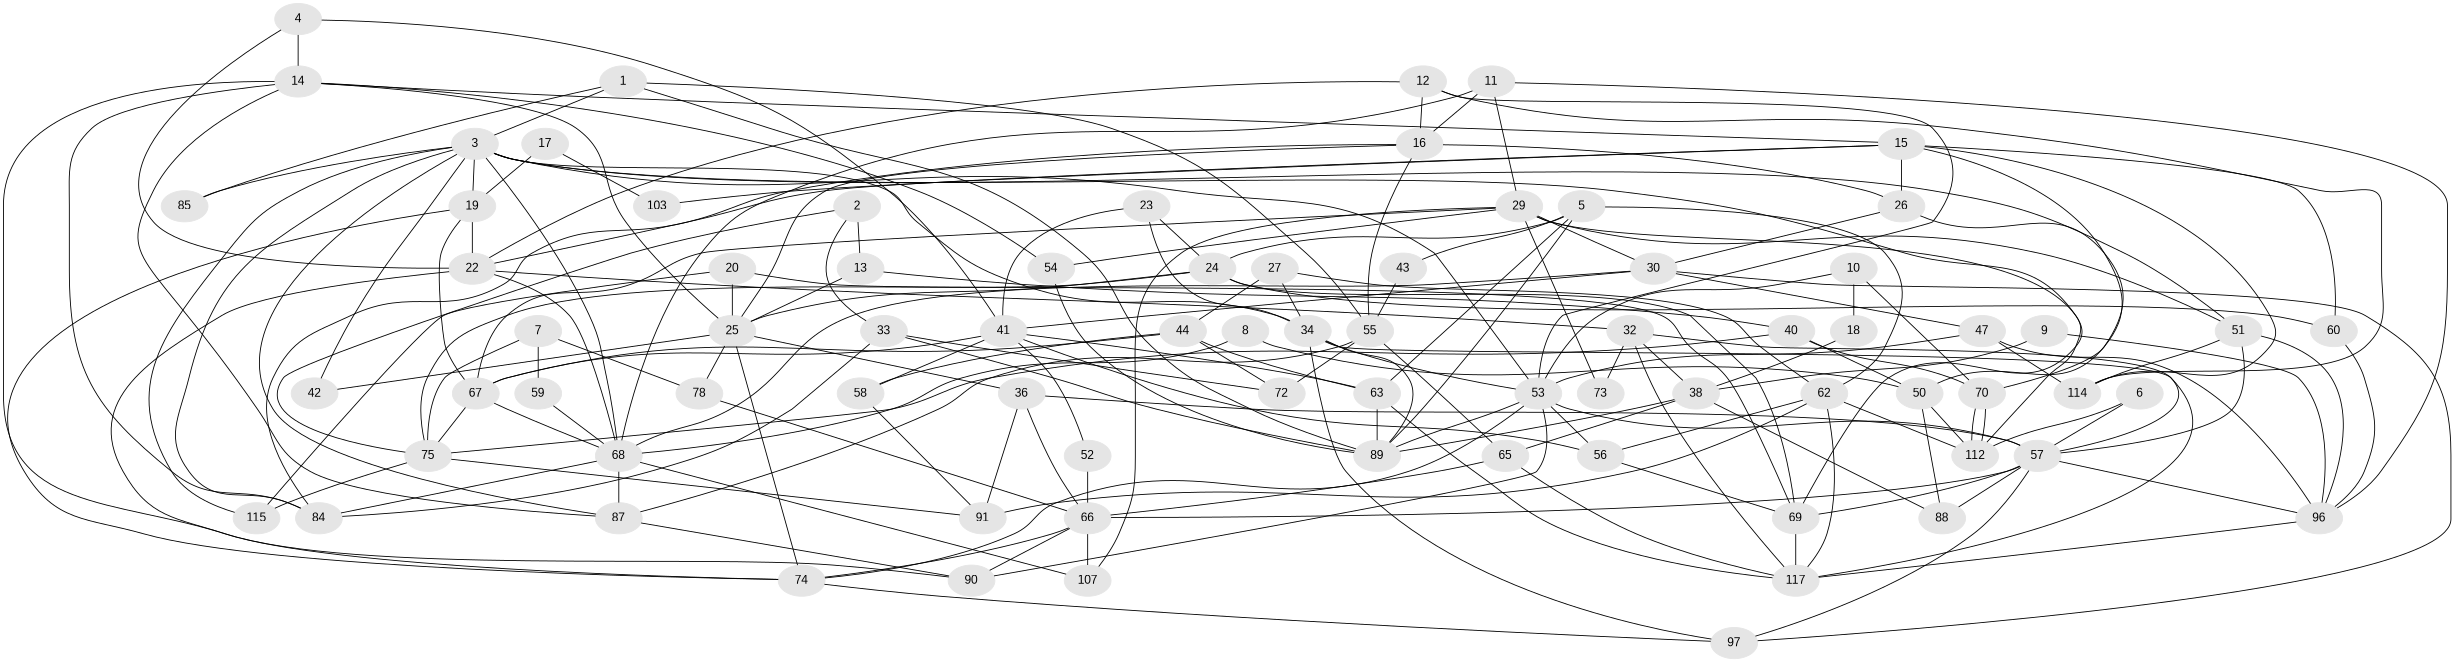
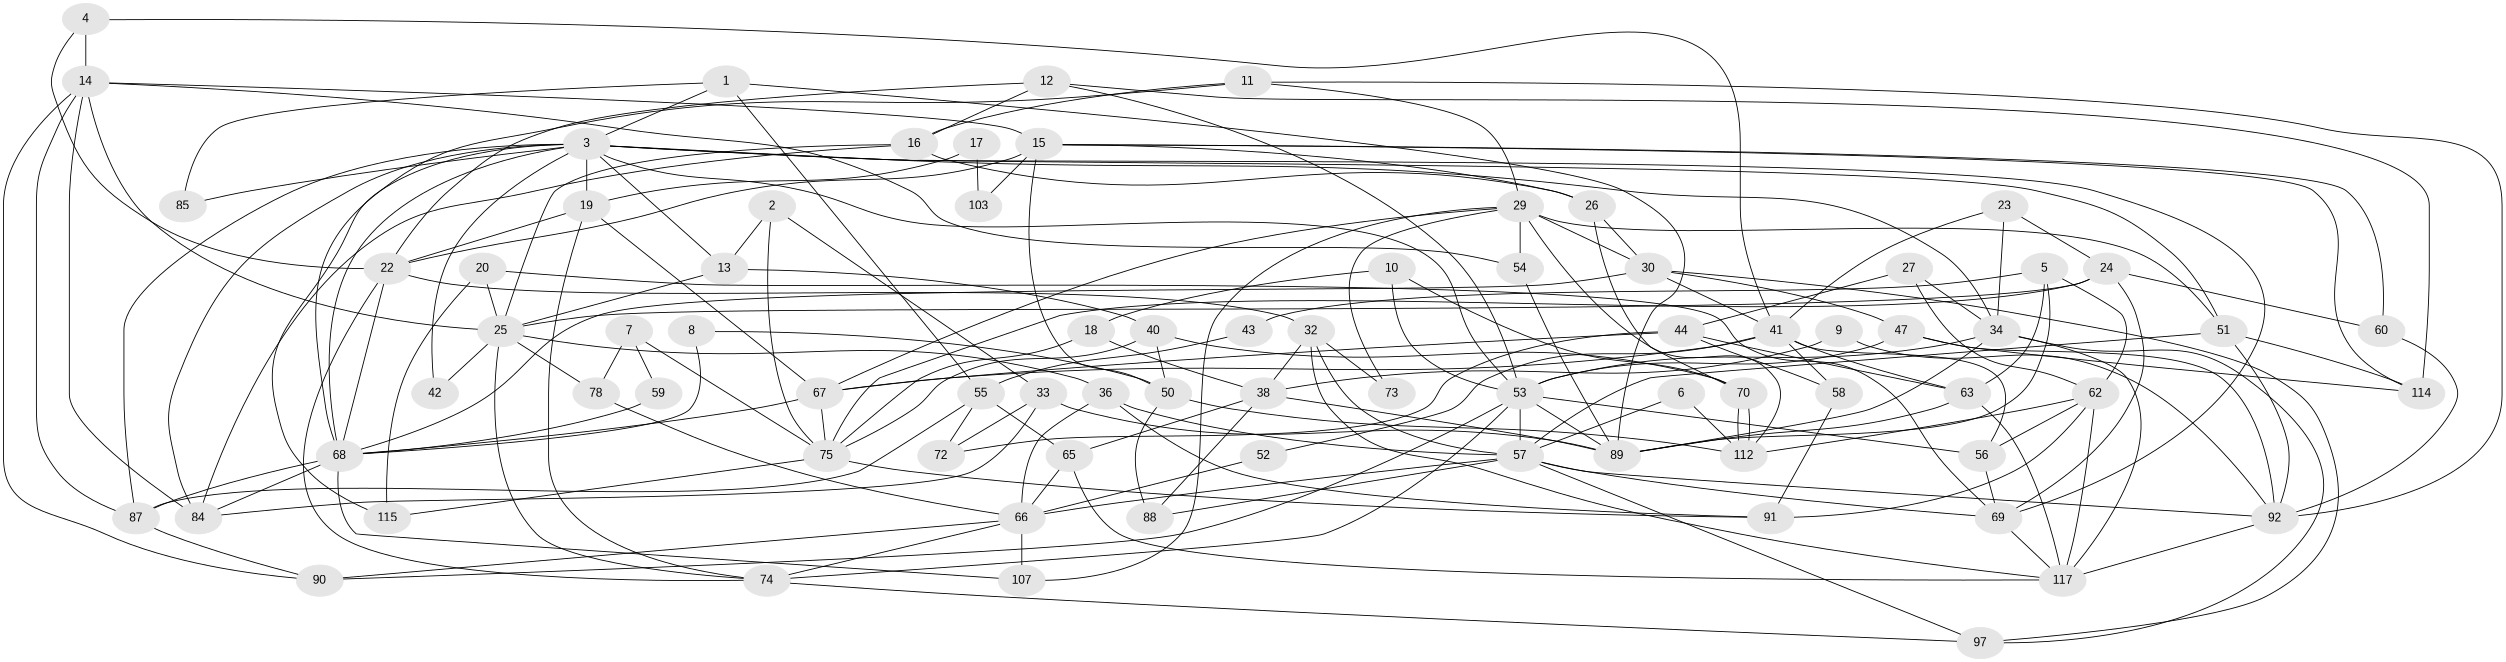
none -> (656, 206)
(1379, 230) -> none
(1397, 237) -> none
none -> (946, 368)
(2319, 518) -> (2275, 518)
